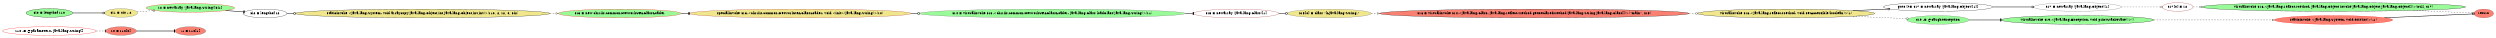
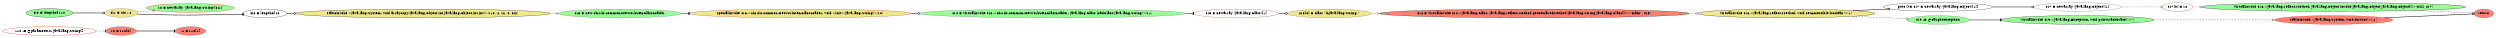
(234, 11) -> (190, 15)
(620, 13) -> (620, 13)
